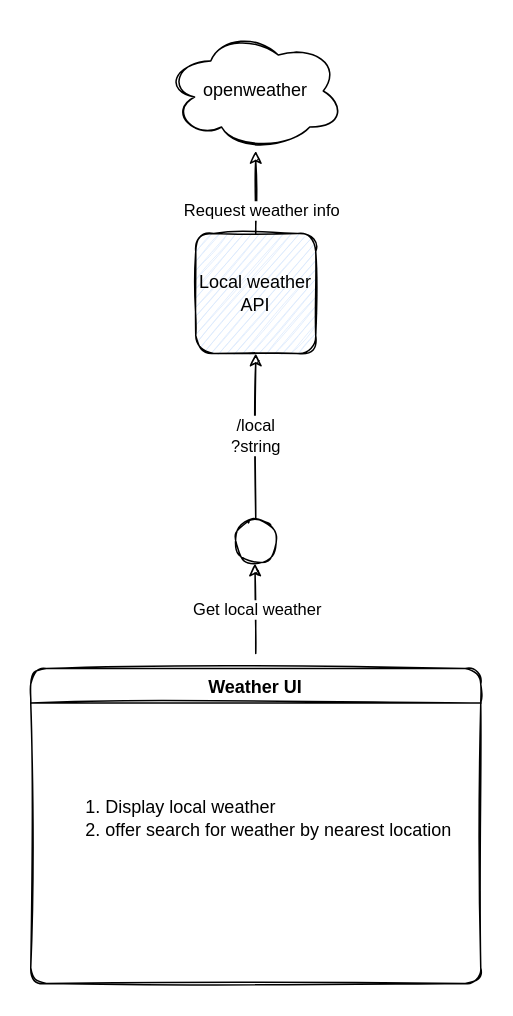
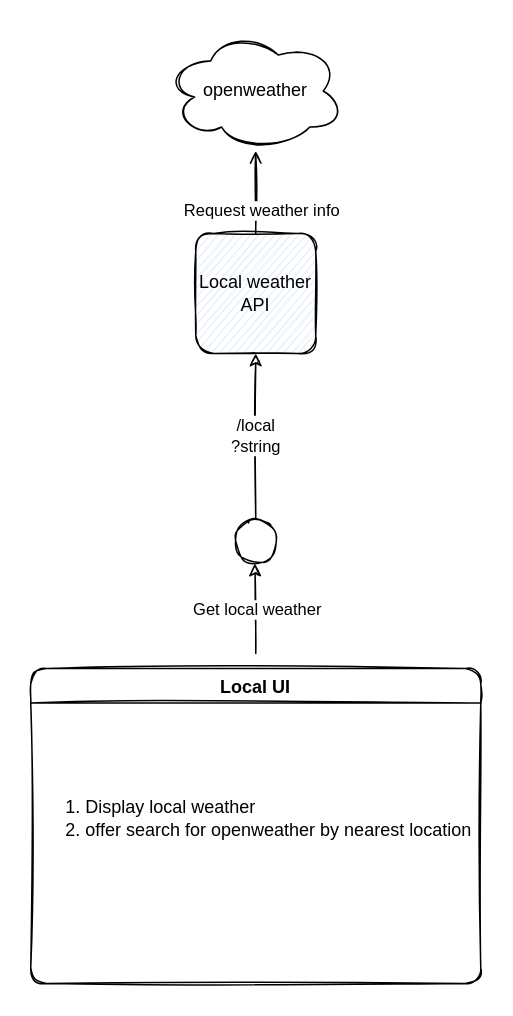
(256, 162) -> (256, 159)
(255, 686) -> (255, 686)
(249, 818) -> (249, 818)
